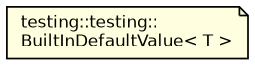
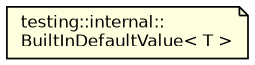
(127, 33) -> (127, 33)
